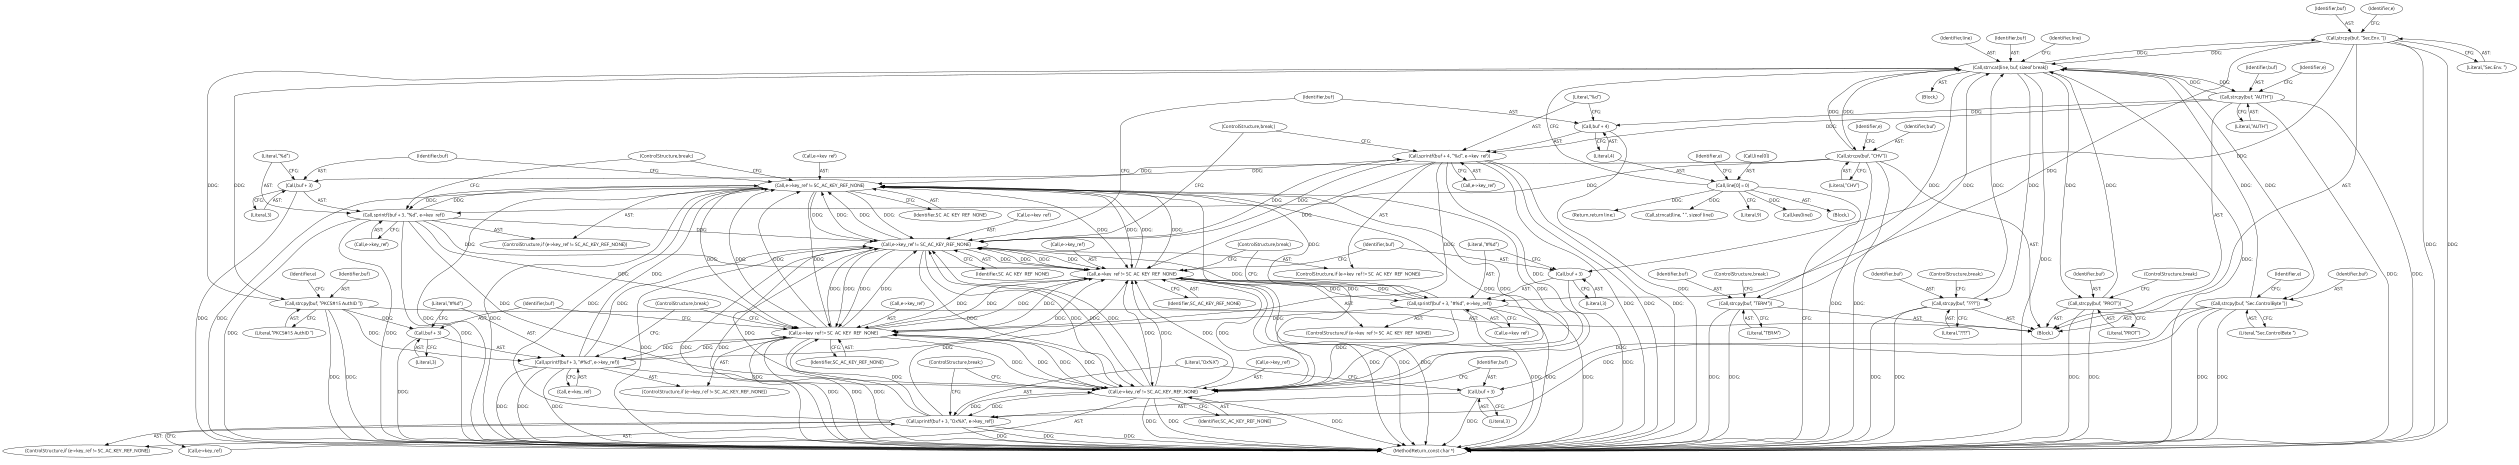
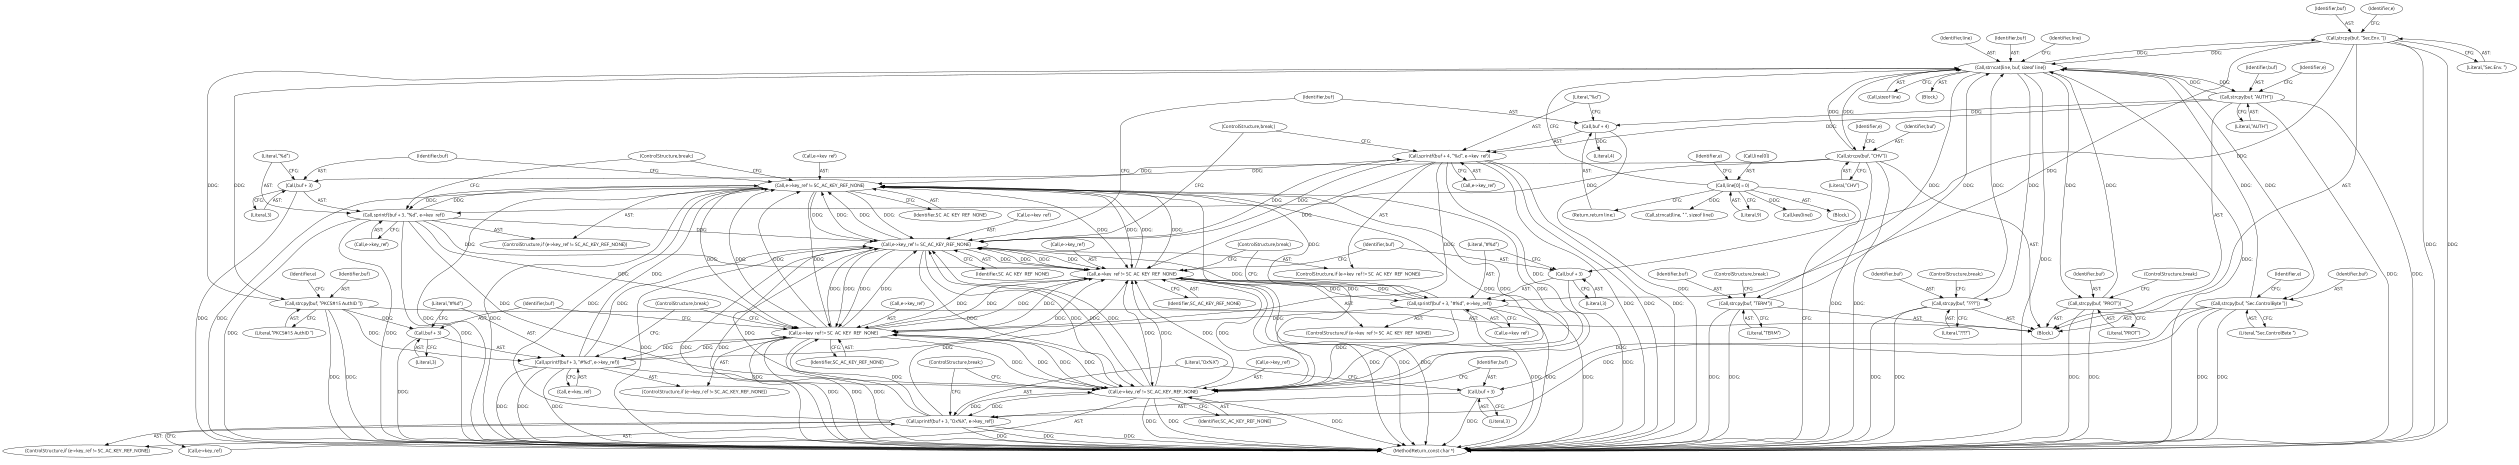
(2011, 68) -> (2011, 68)
none -> (1884, 97)
(1602, 141) -> (1602, 141)
(1608, 142) -> (1582, 172)
(1665, 170) -> (1733, 204)
(1678, 200) -> (1678, 200)
